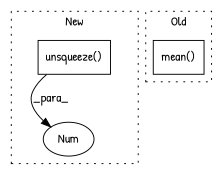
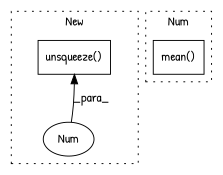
(179, 22) -> (179, 22)
(31, 97) -> (74, 103)
